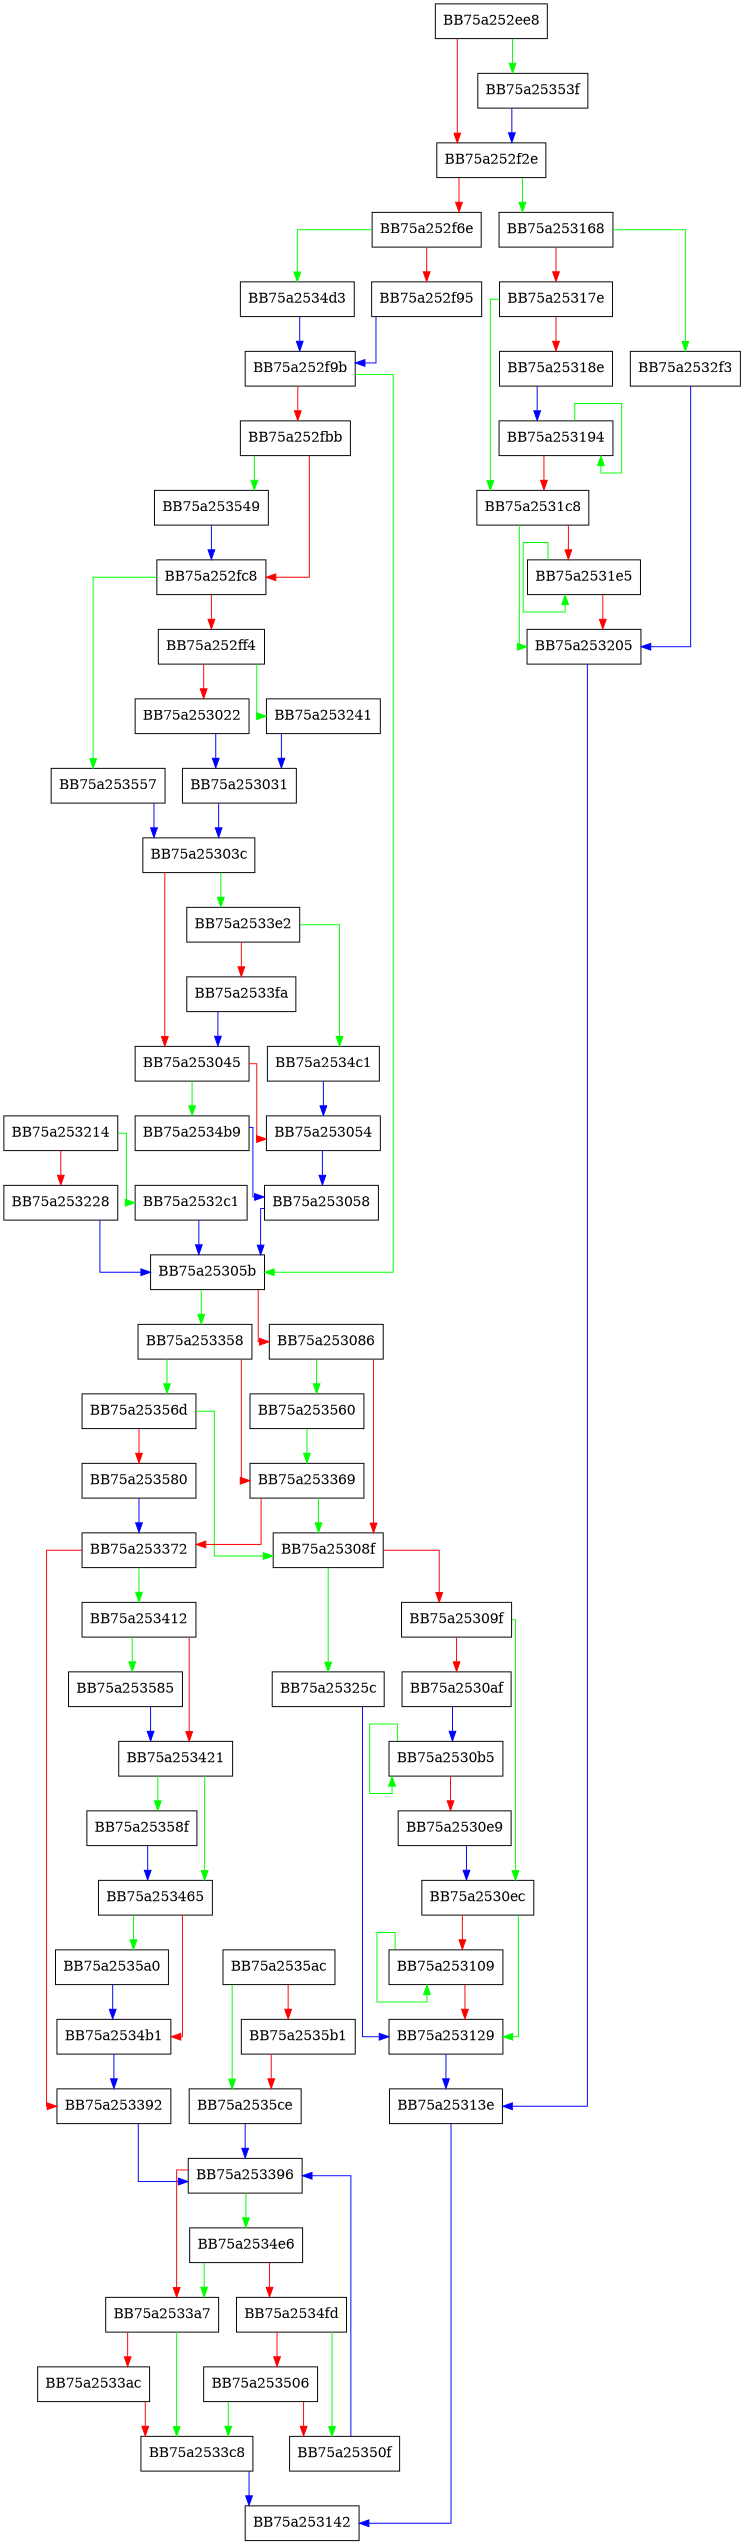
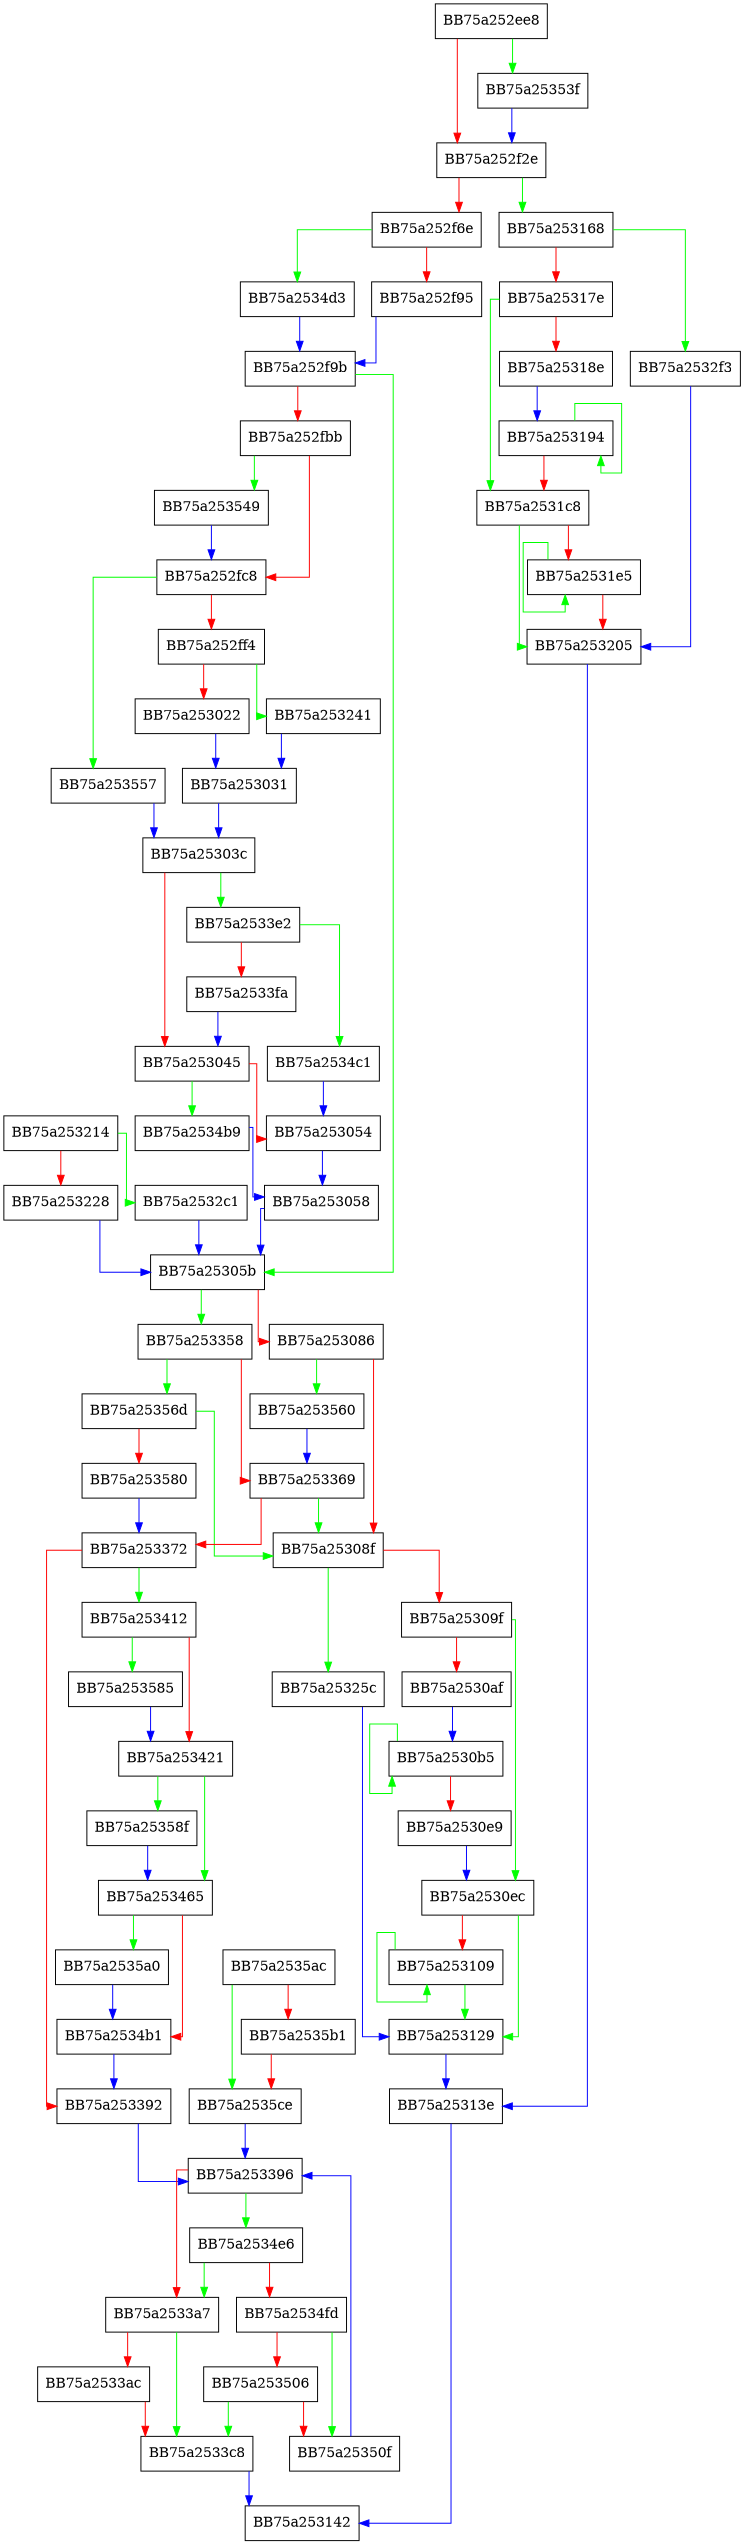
(307, 1441) -> (307, 1441)
(465, 1997) -> (465, 1997)
